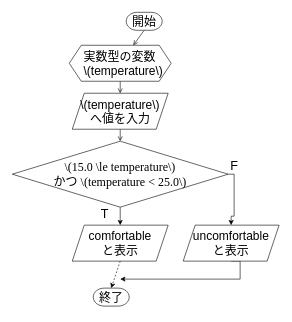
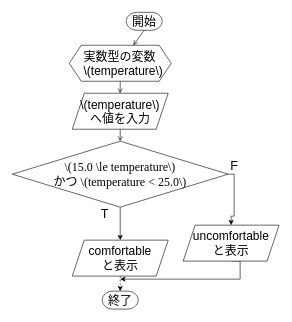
(120, 243) -> (120, 258)
(111, 297) -> (120, 300)
